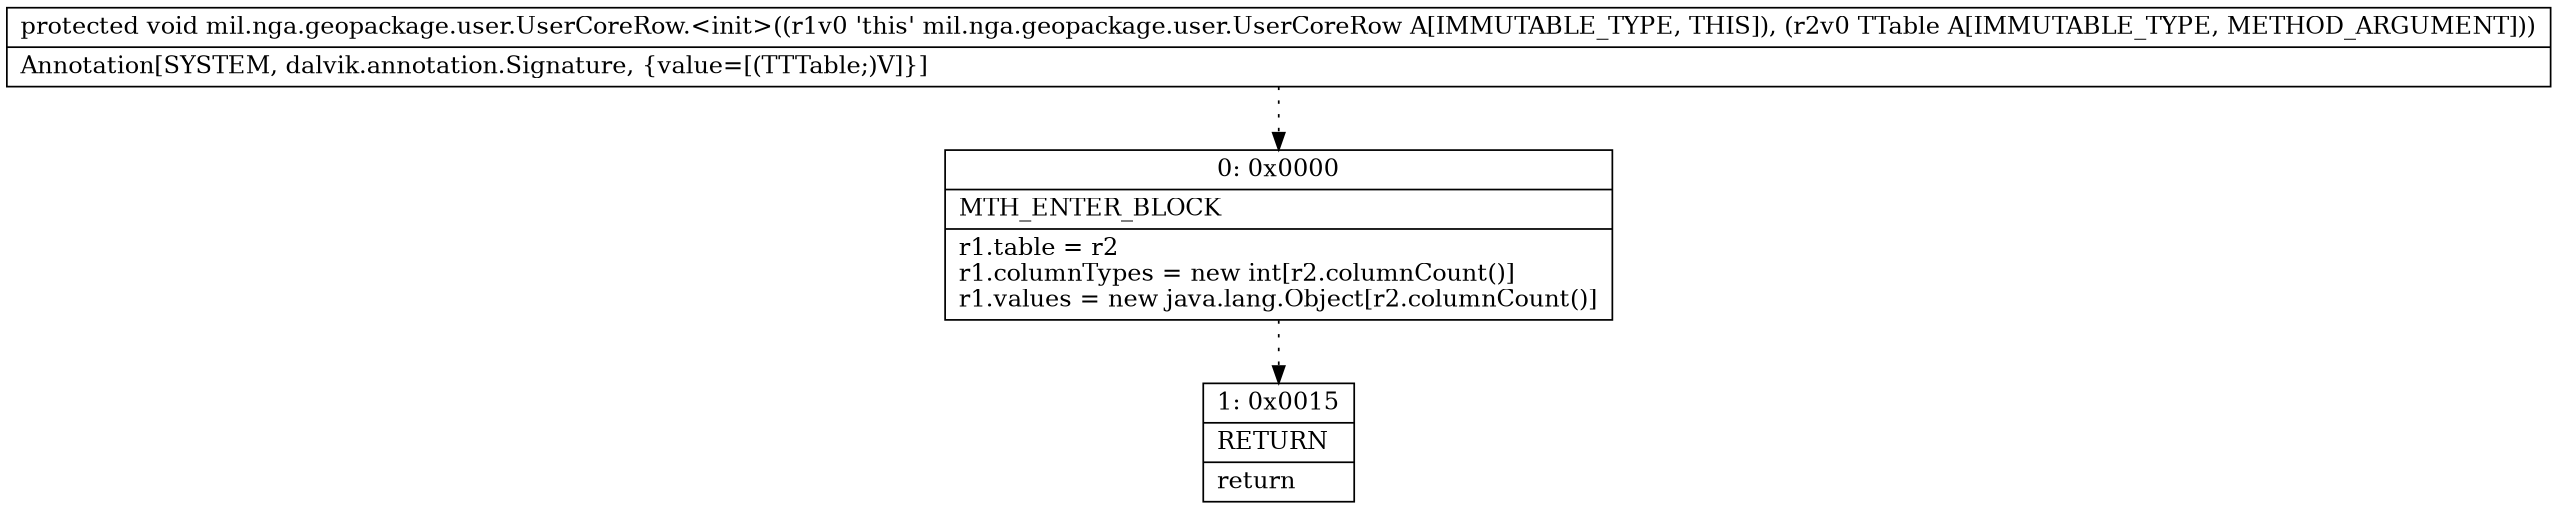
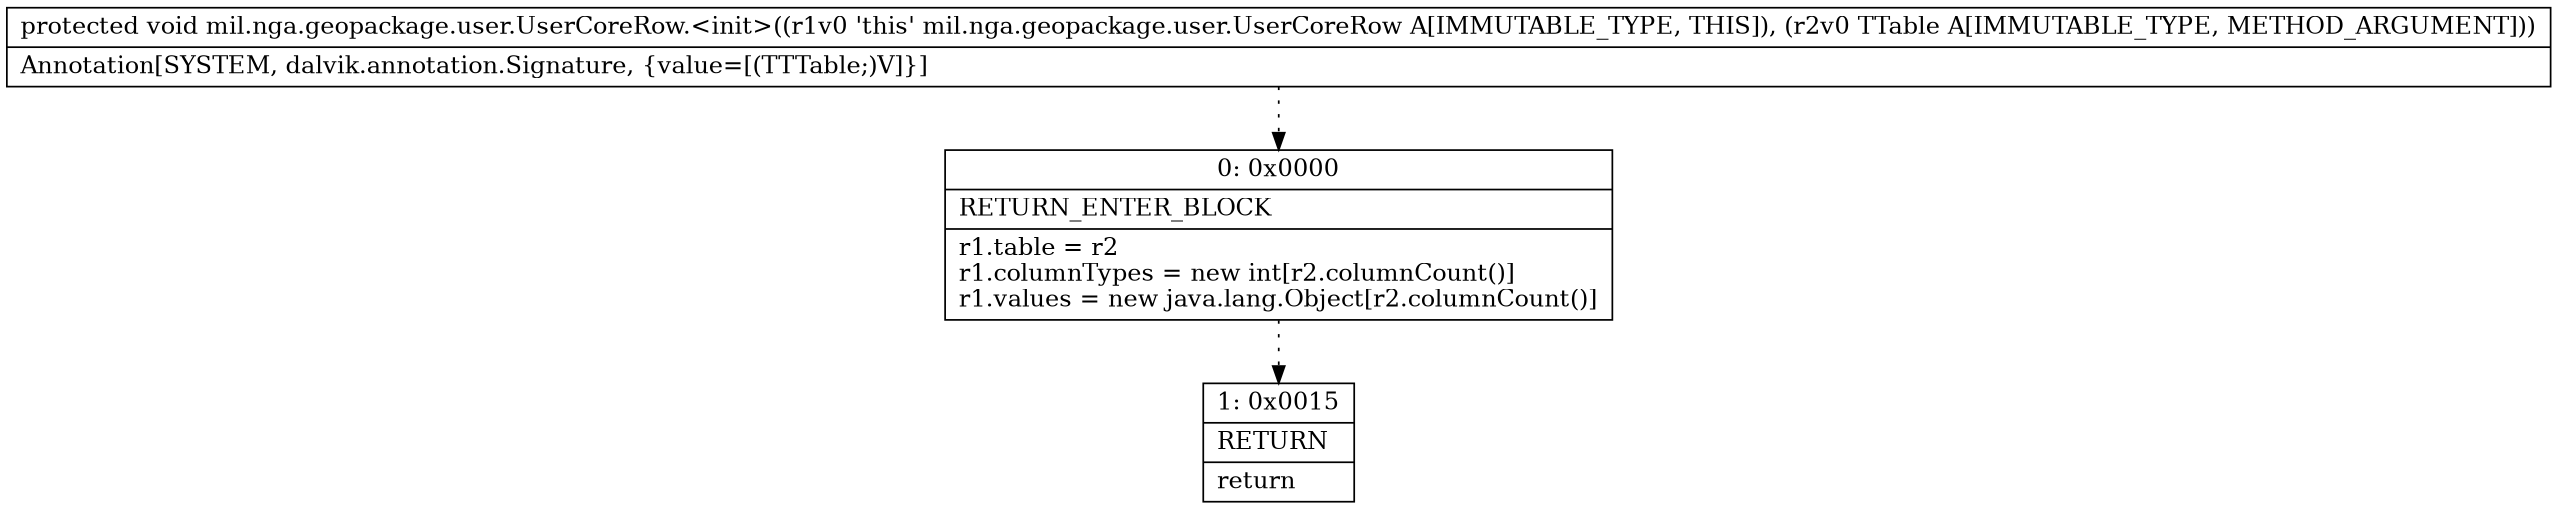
(1091, 208) -> (1116, 208)
